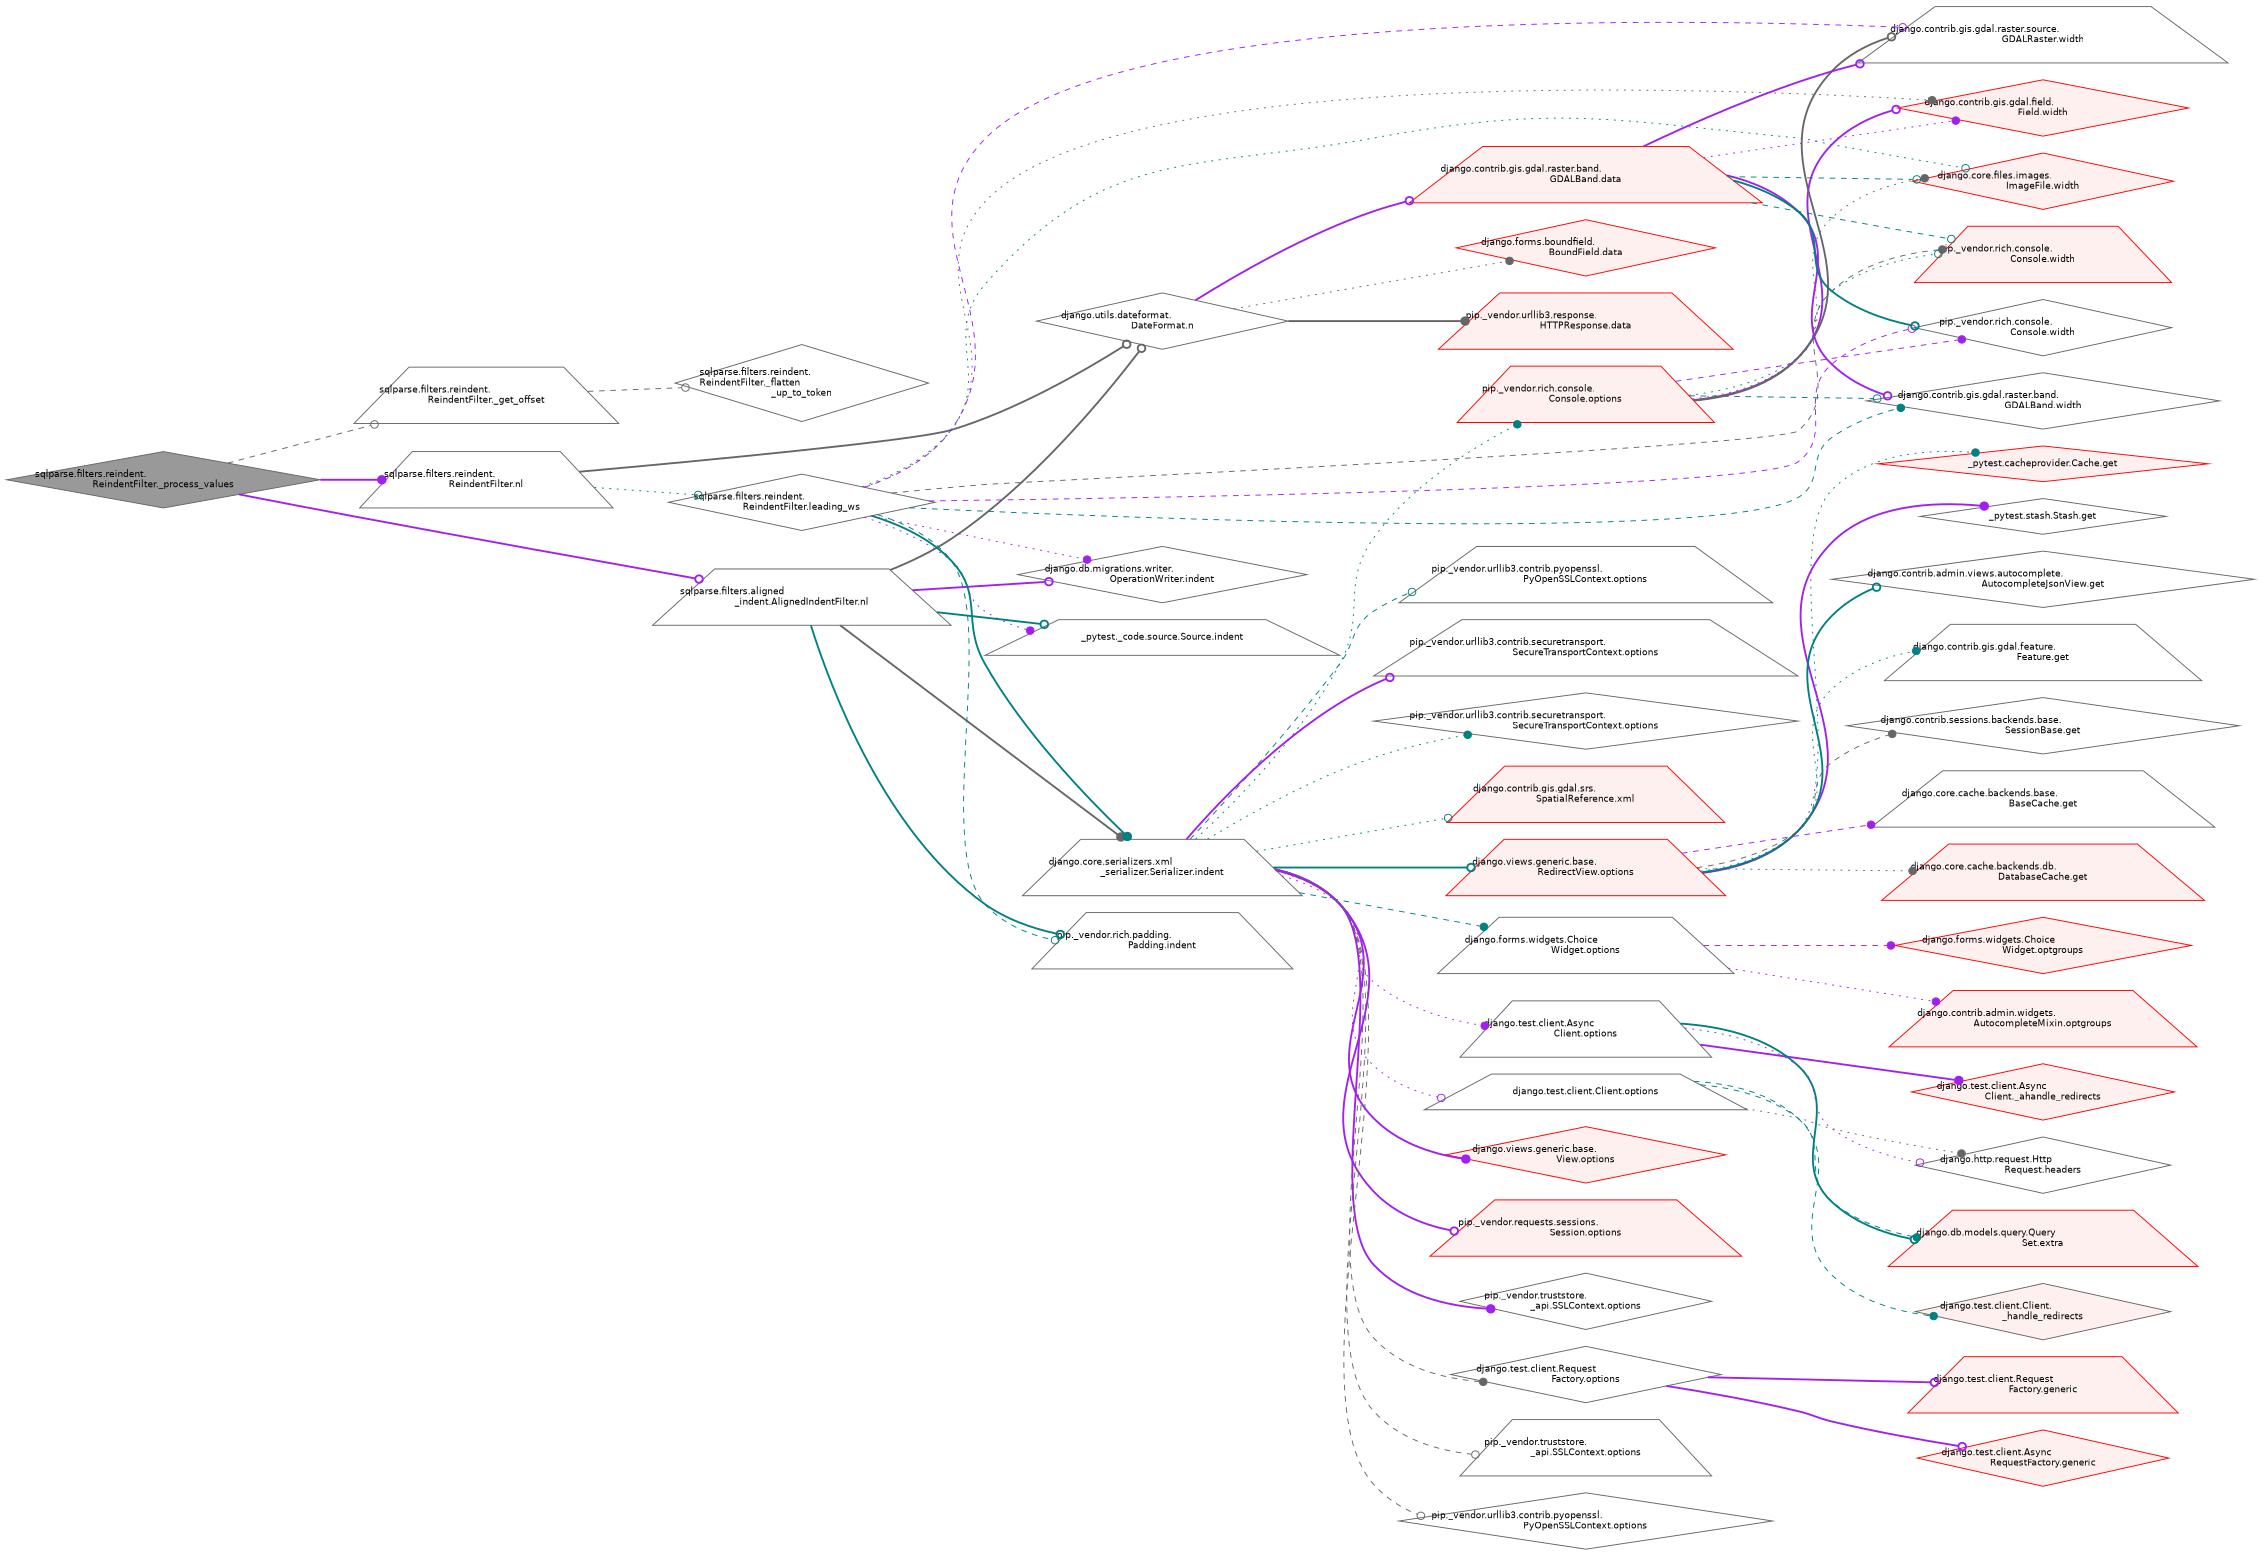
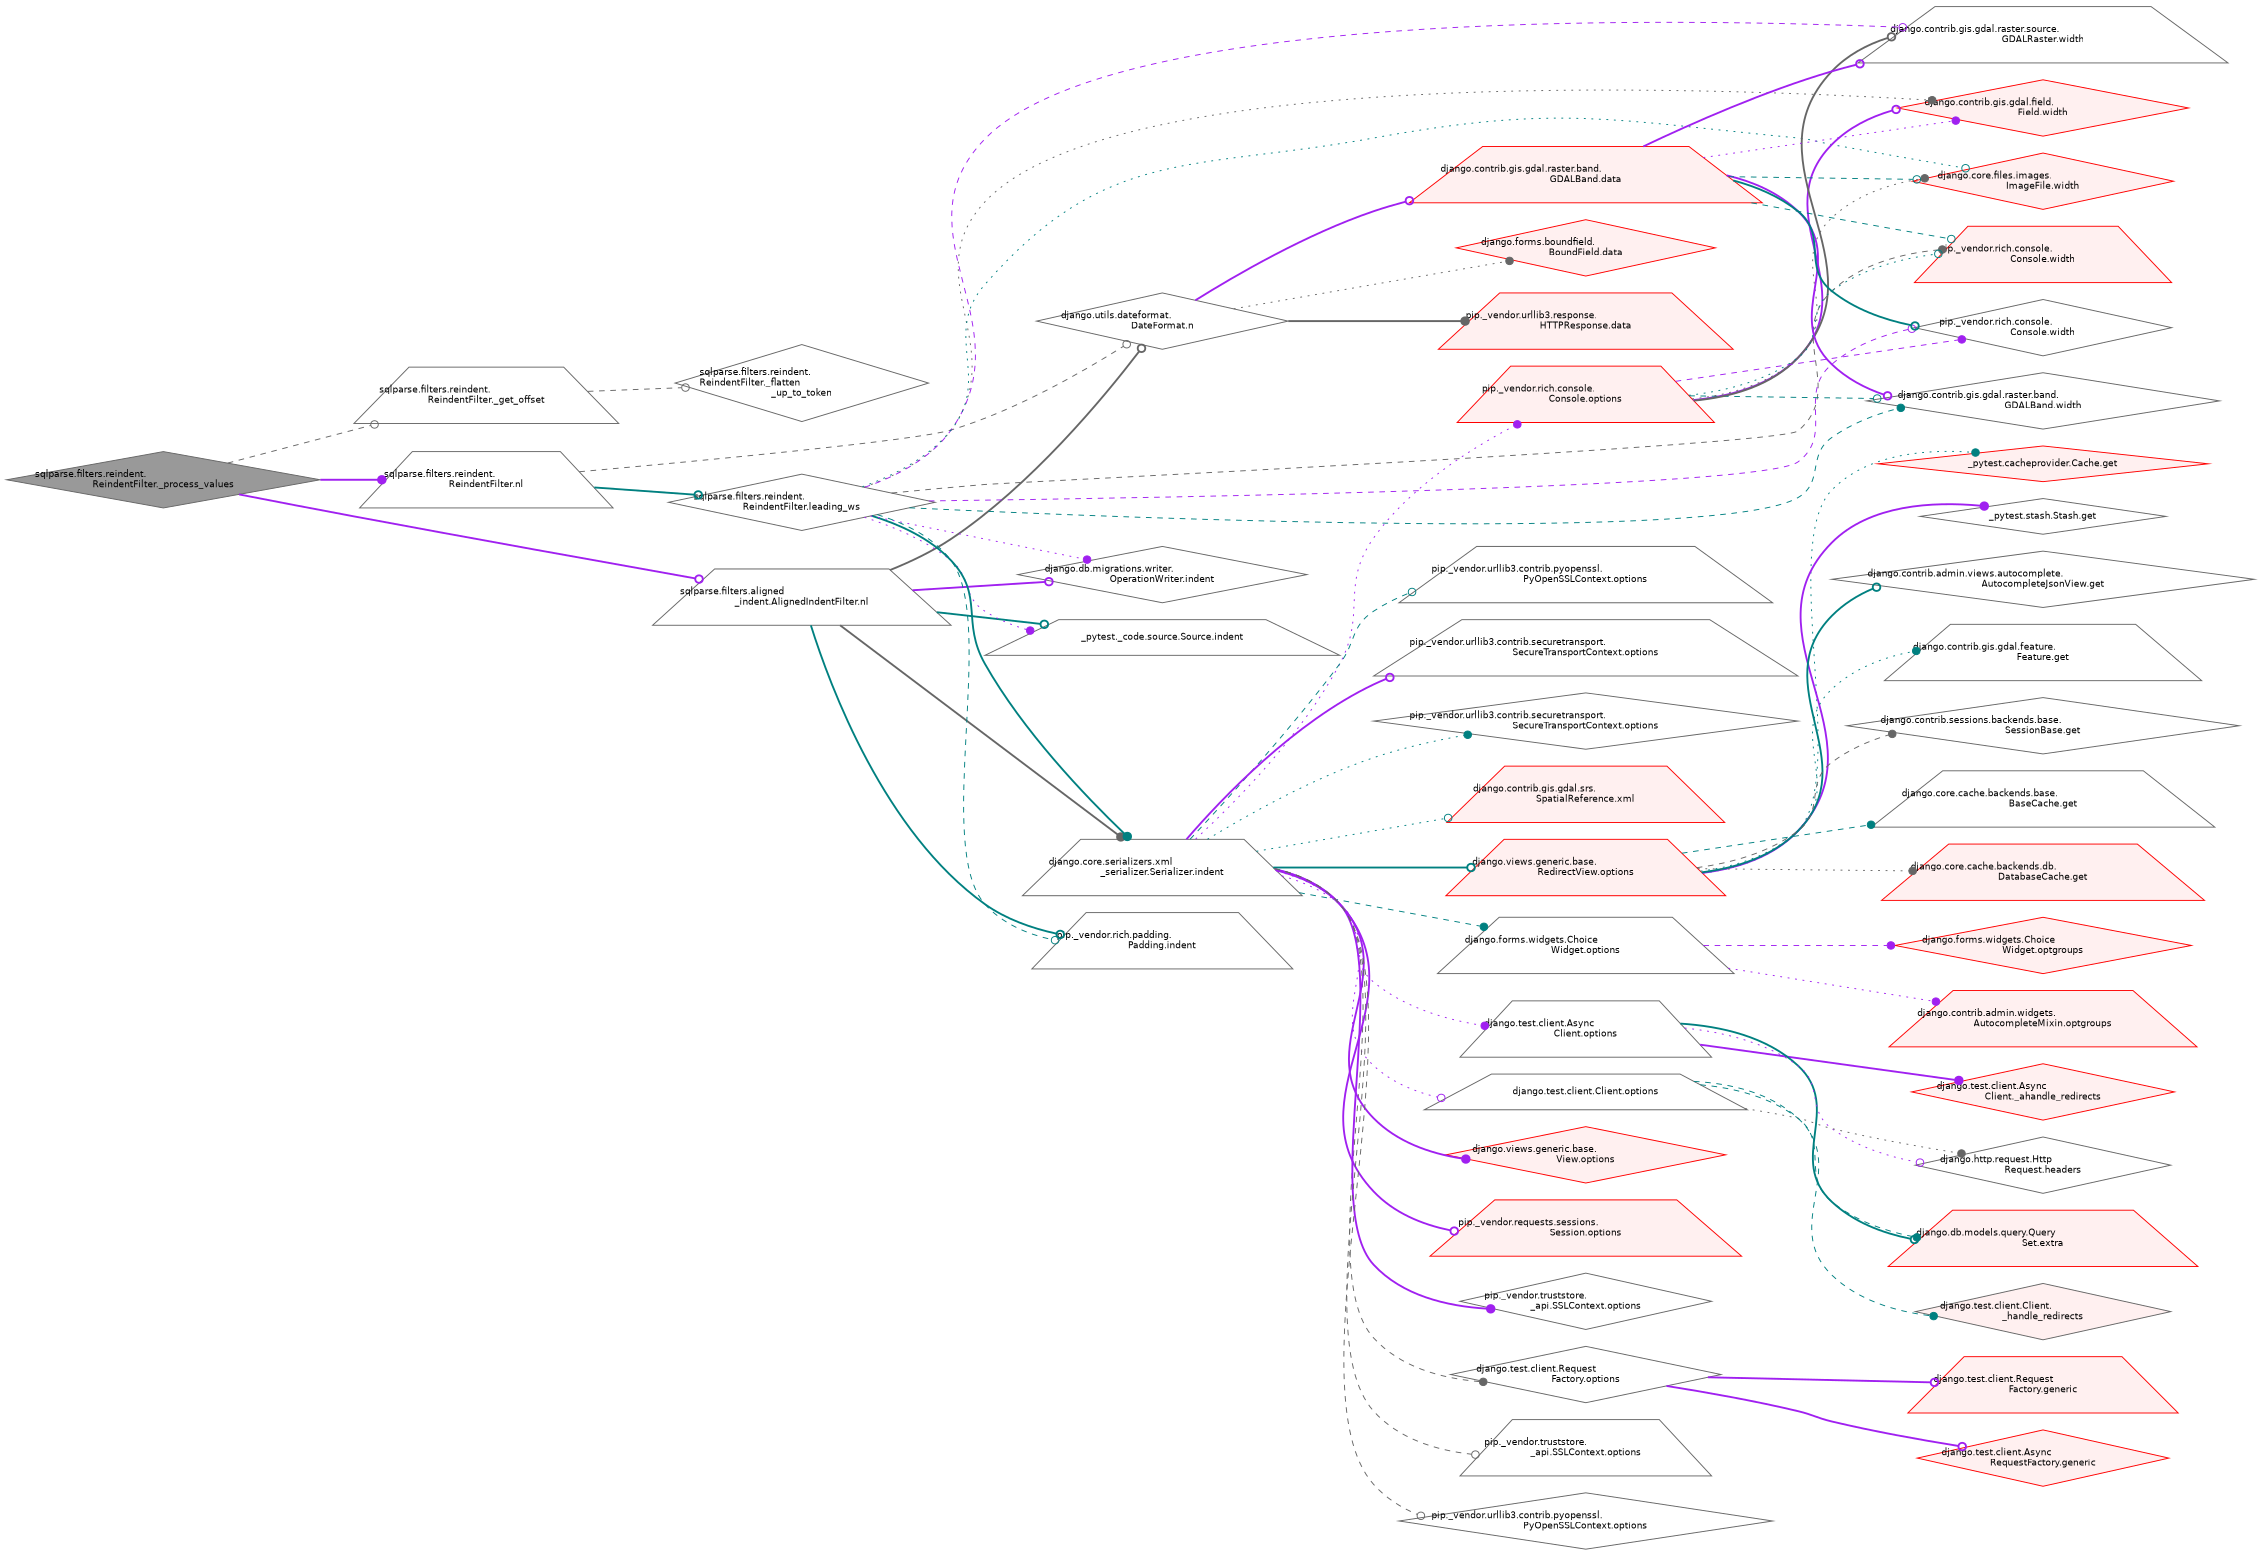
(861, 444) -> (861, 444)
(644, 491) -> (644, 491)
(1352, 623) -> (1352, 623)
(1770, 840) -> (1770, 840)
